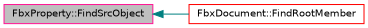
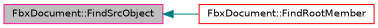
(78, 14) -> (83, 14)
